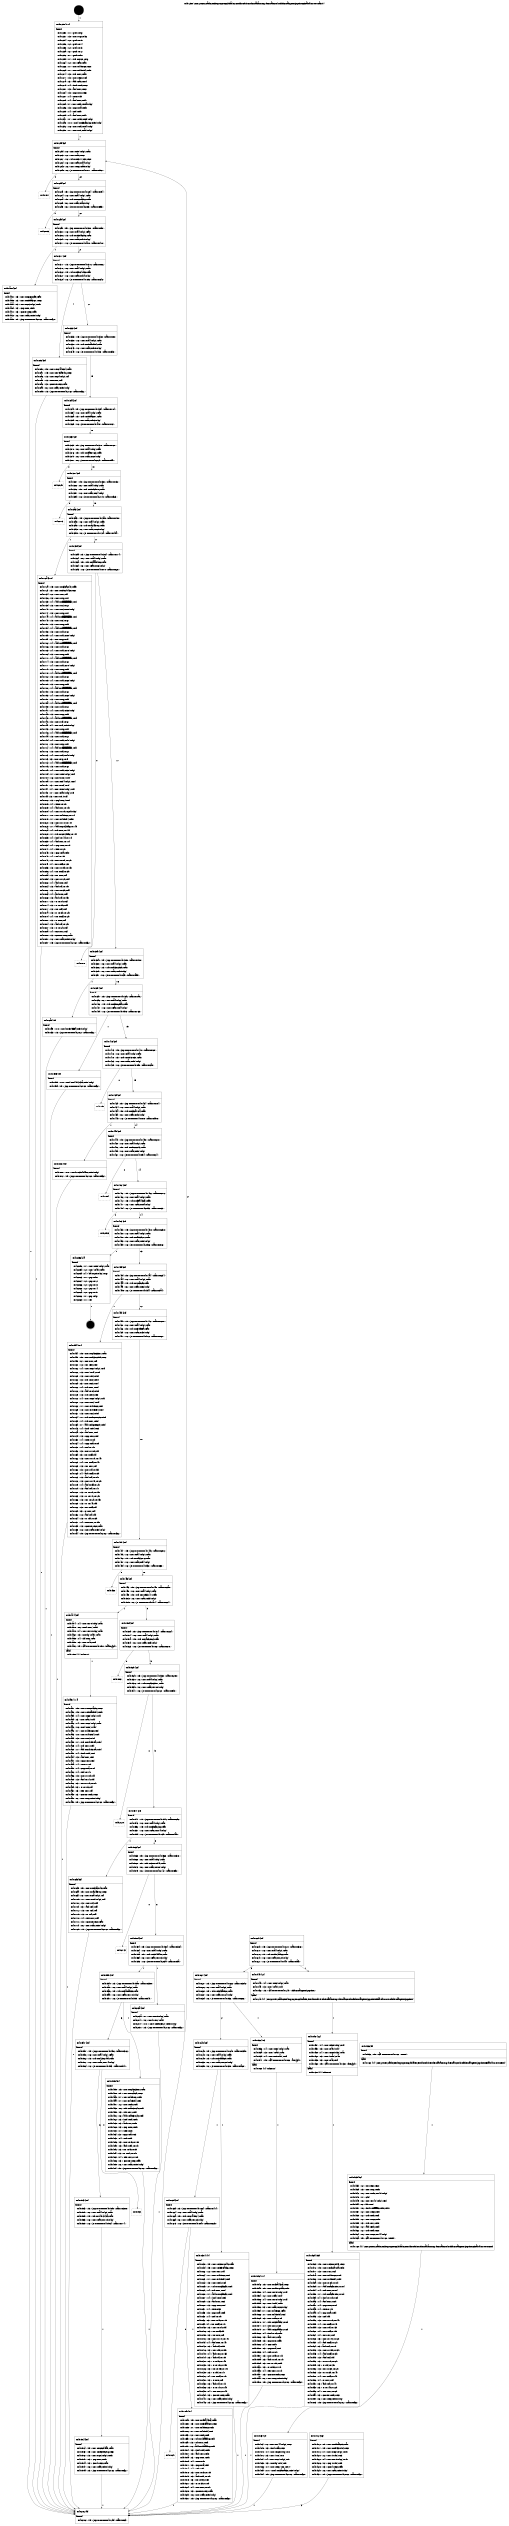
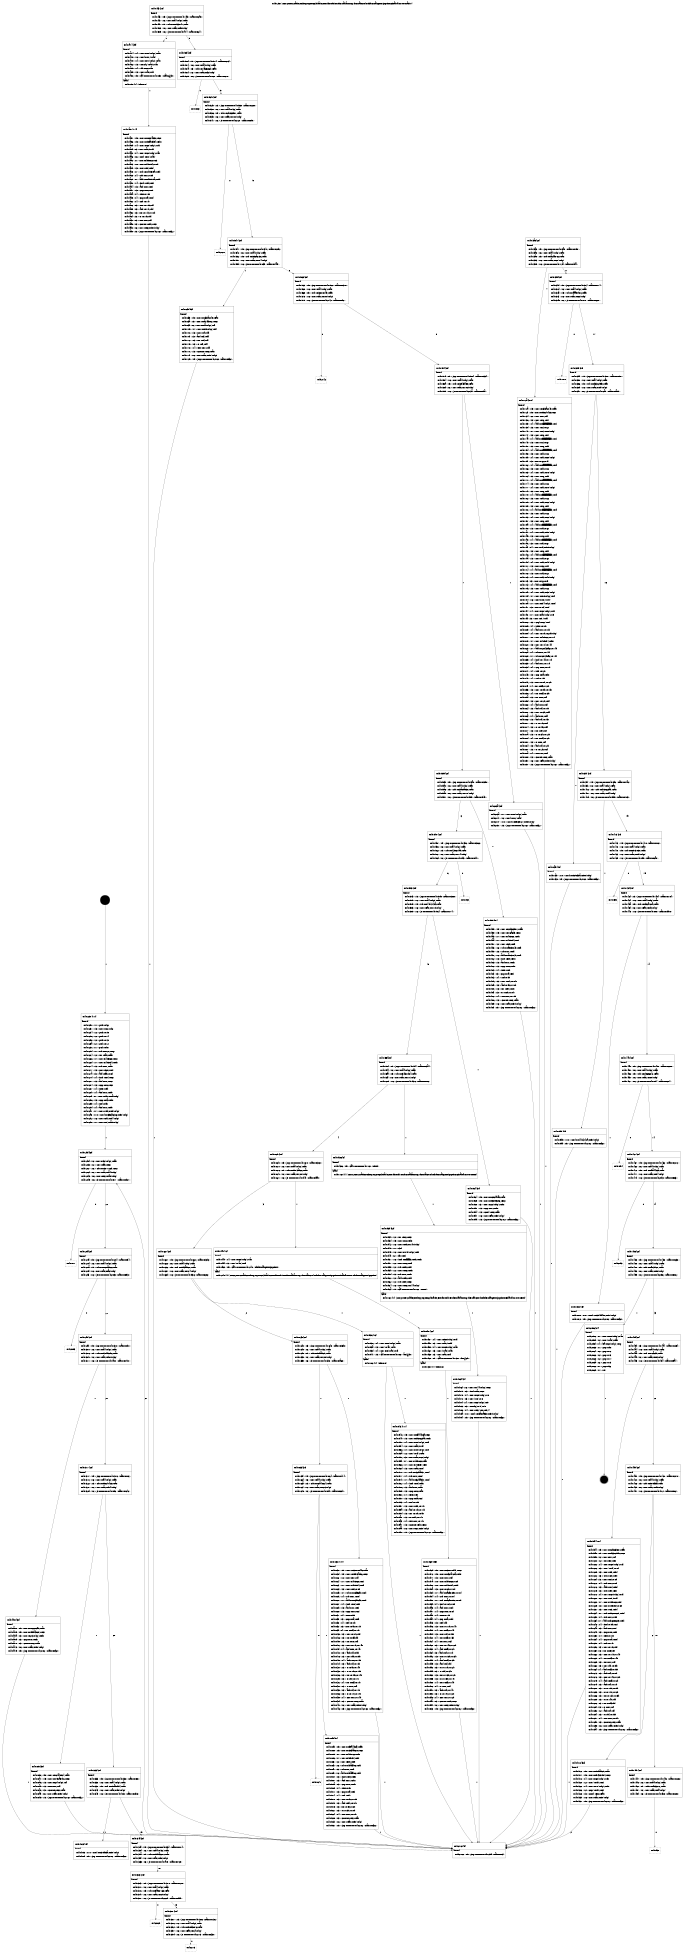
(93, 503) -> none
none -> (405, 1070)
(142, 1572) -> none
none -> (648, 1637)
none -> (101, 1850)
(242, 2496) -> (395, 1612)
